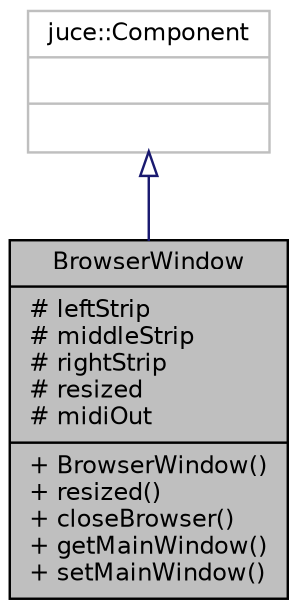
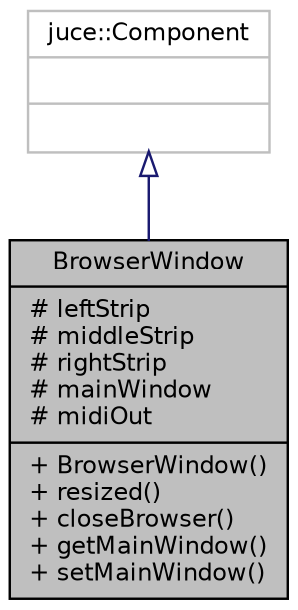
(87, 390) -> (122, 390)
